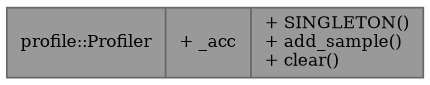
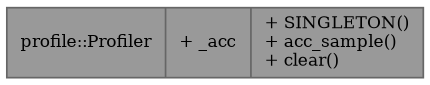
(334, 42) -> (331, 42)
